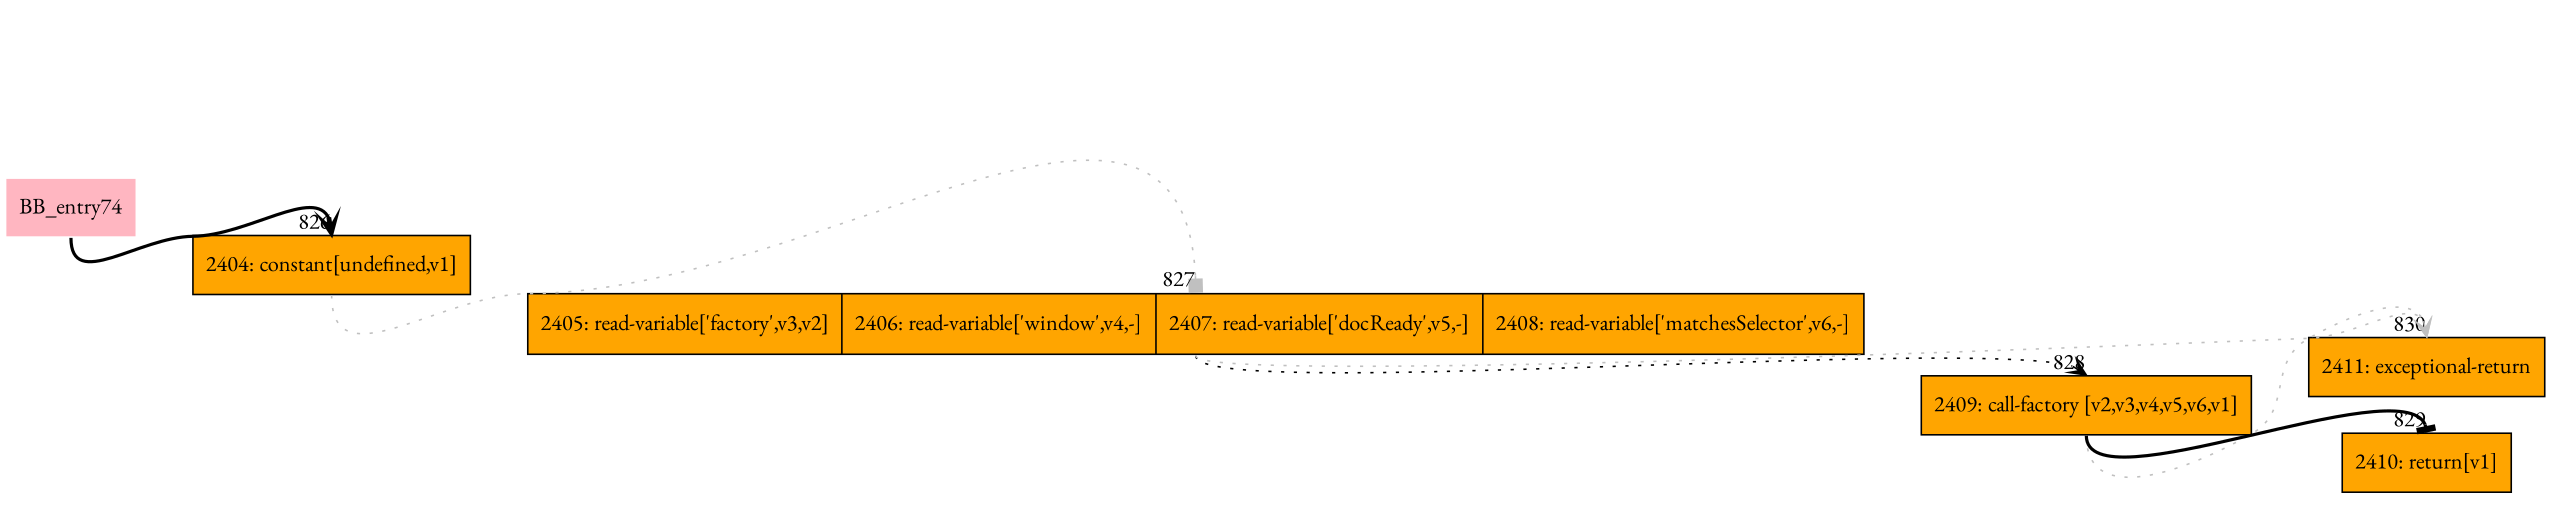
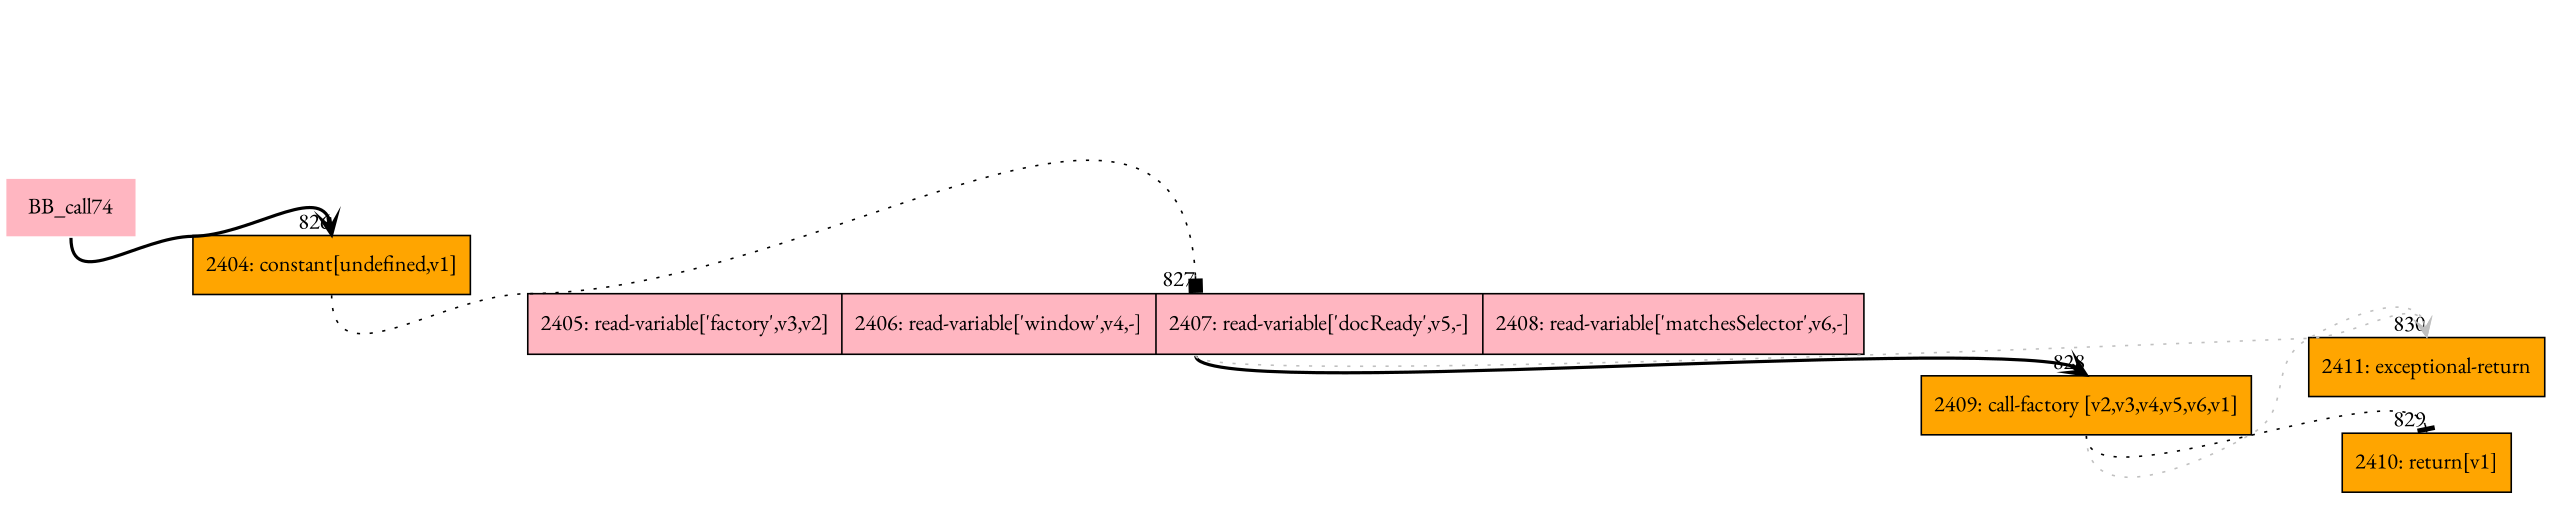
(71, 208) -> (71, 208)
(786, 242) -> (786, 242)
(1196, 324) -> (1196, 324)
(1633, 366) -> (1633, 366)
(2279, 429) -> (2279, 429)
